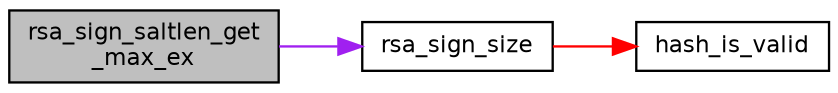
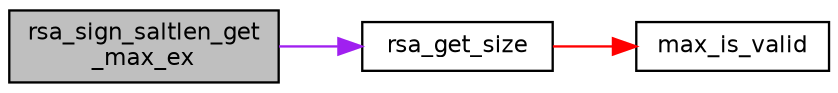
(457, 46) -> (457, 46)
(733, 46) -> (733, 46)
